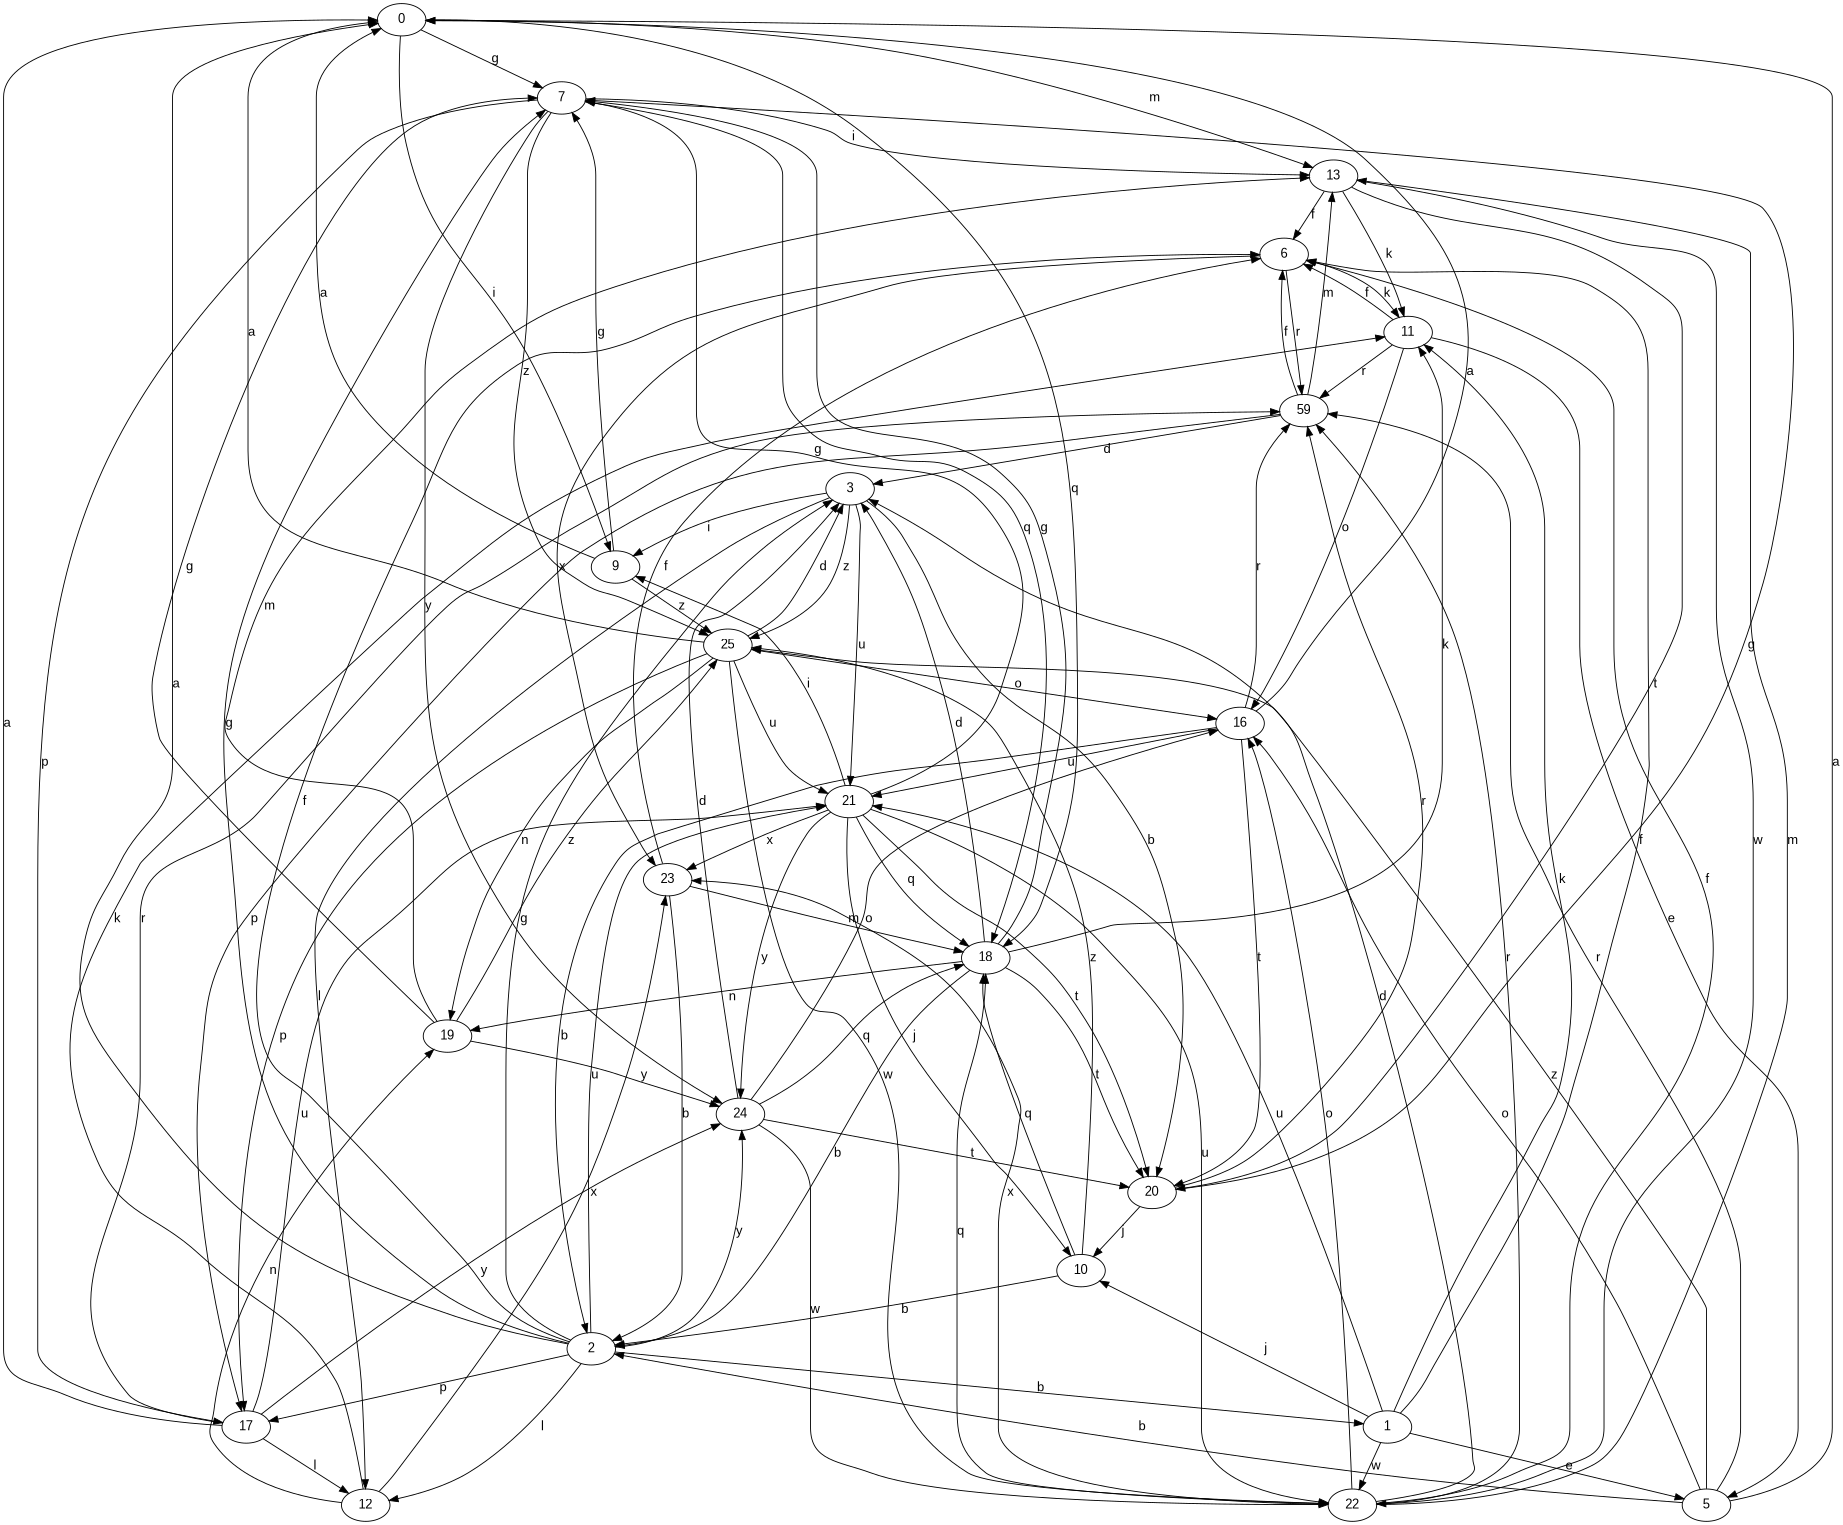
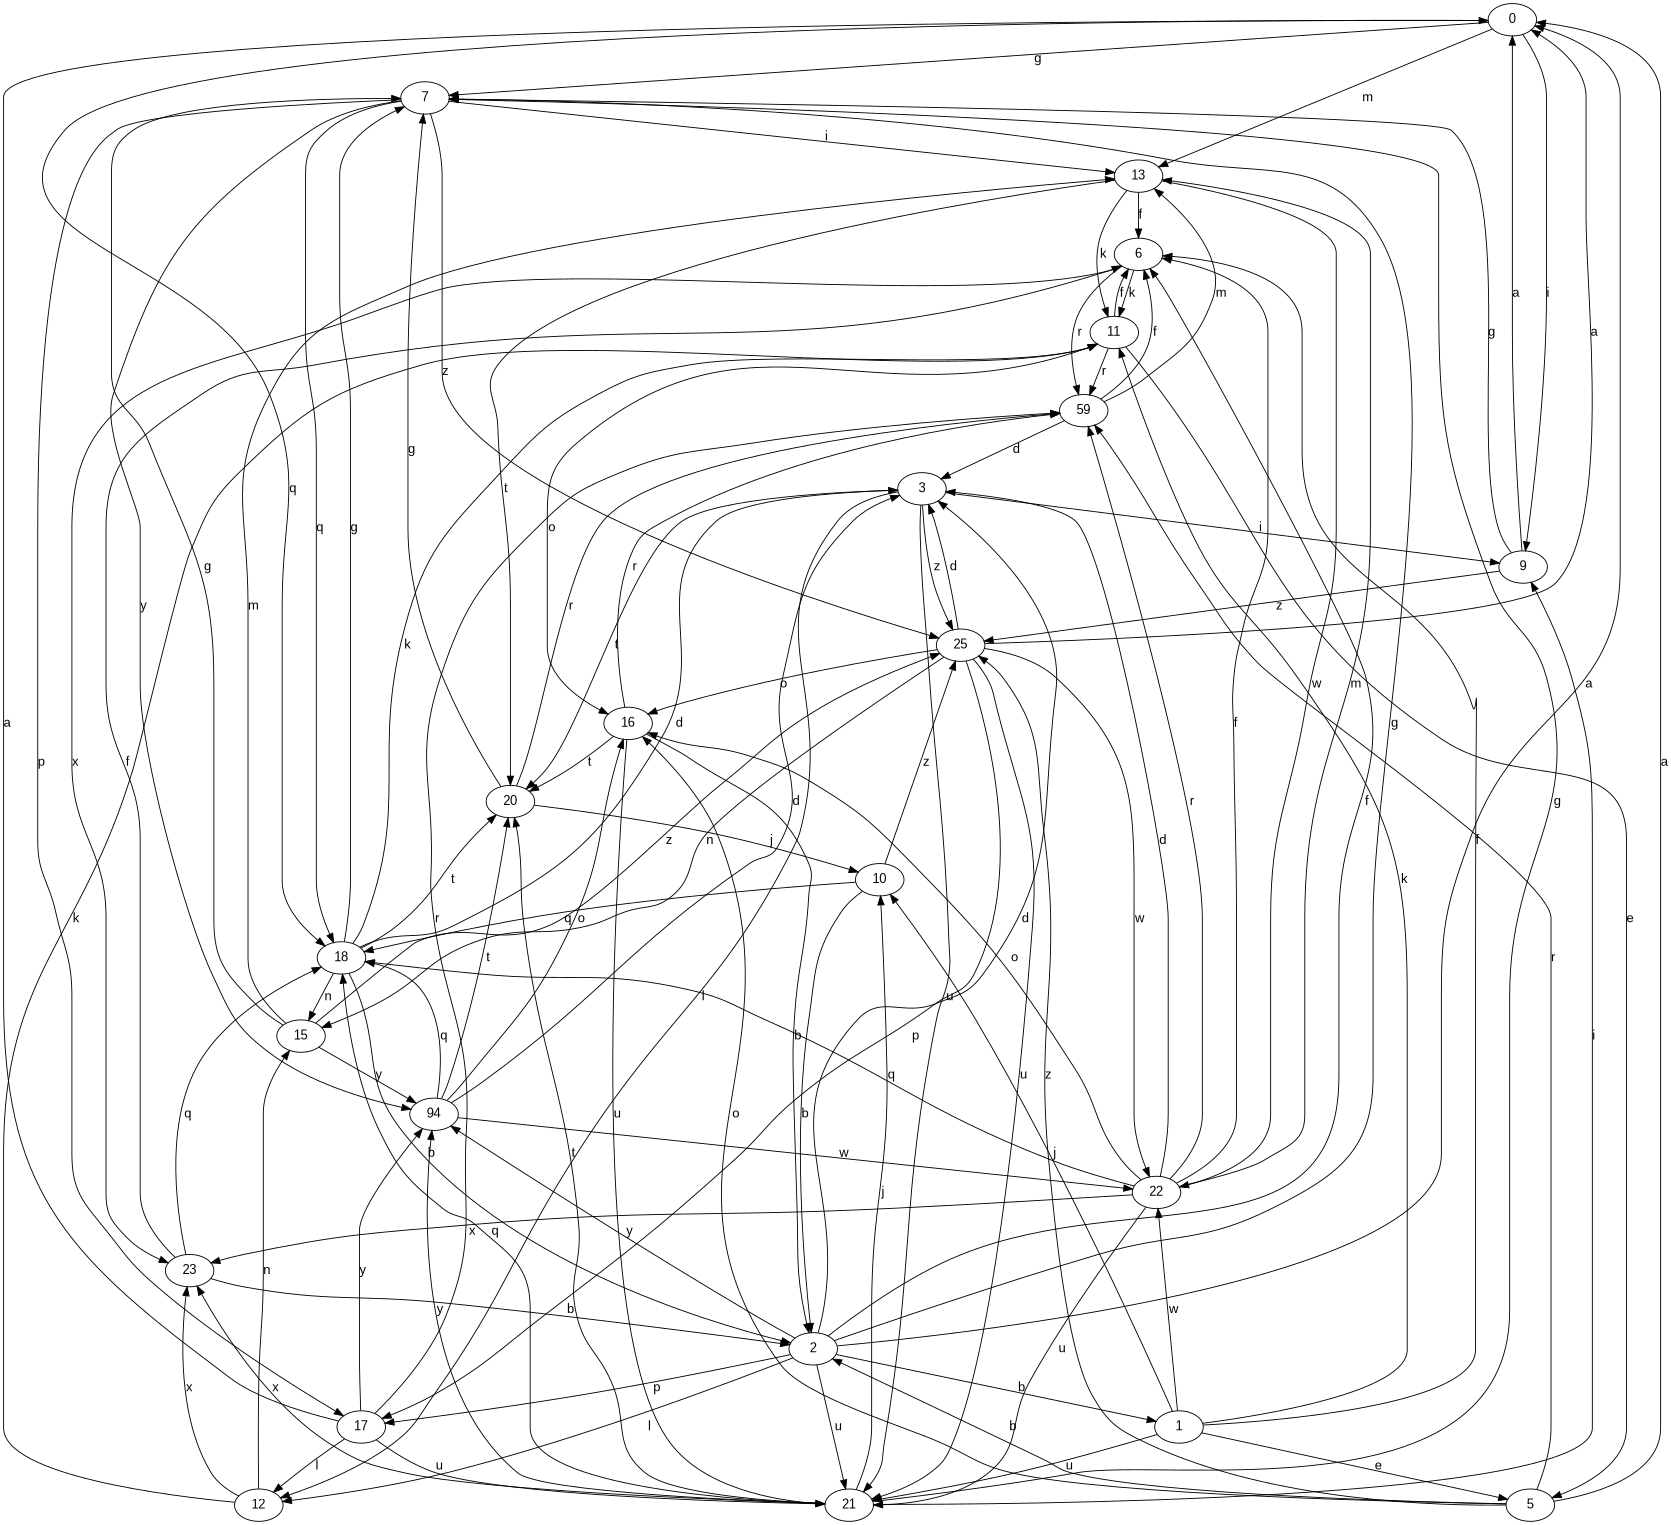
(1231, 98) -> none
(483, 648) -> none
(1151, 841) -> (616, 645)
(524, 919) -> (1025, 919)
(854, 919) -> (188, 1114)
(448, 1036) -> (301, 1036)
(1199, 1111) -> (1029, 1384)
(740, 1114) -> (434, 1114)
